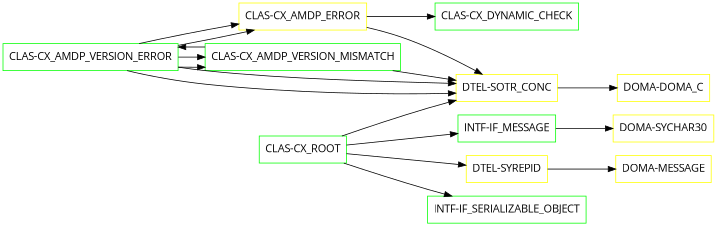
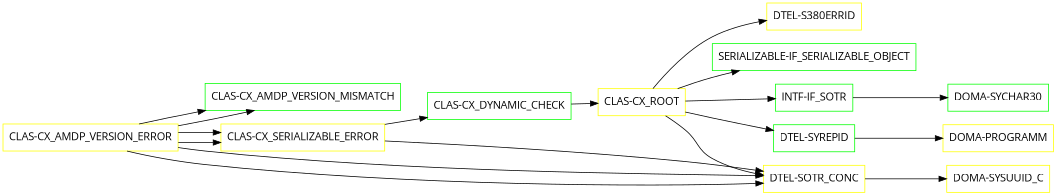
(303, 17) -> (303, 138)
none -> (814, 17)
(195, 47) -> none
(91, 57) -> (91, 138)
(420, 75) -> none
(663, 88) -> (998, 179)
none -> (581, 104)
(507, 128) -> (814, 98)
(663, 128) -> (998, 98)
(303, 150) -> (642, 102)
(507, 169) -> (814, 138)
(663, 169) -> (998, 138)
(507, 210) -> (814, 57)
